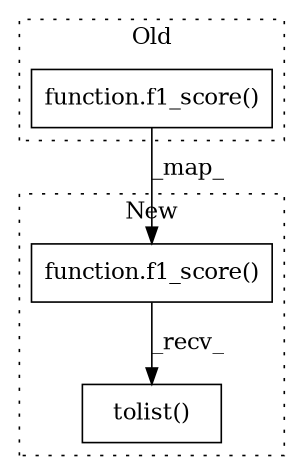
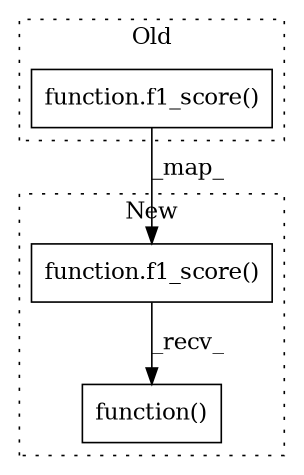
(152, 414) -> (152, 414)
